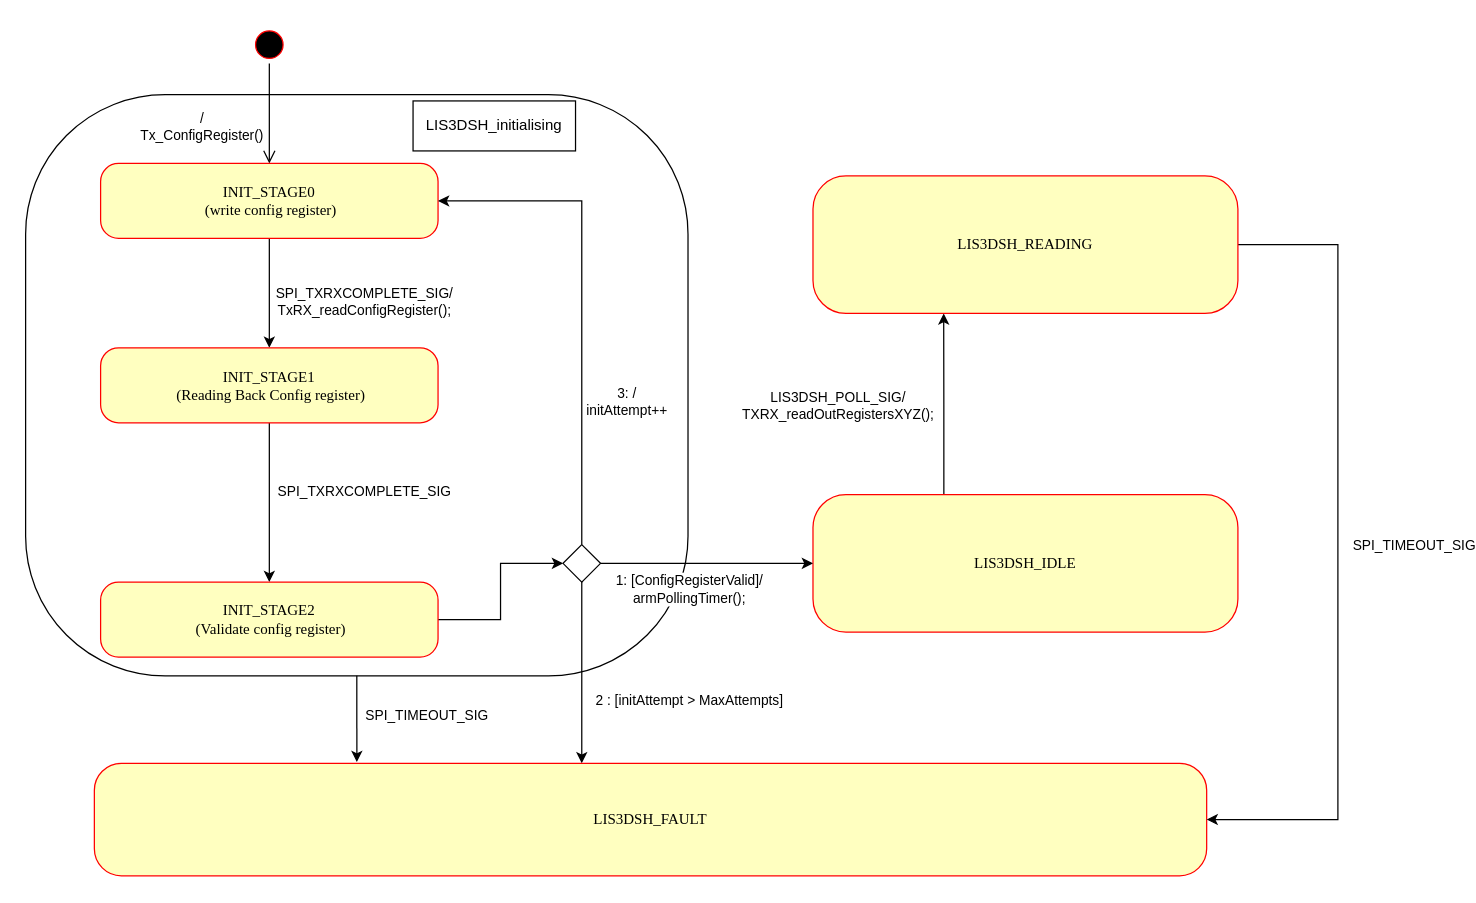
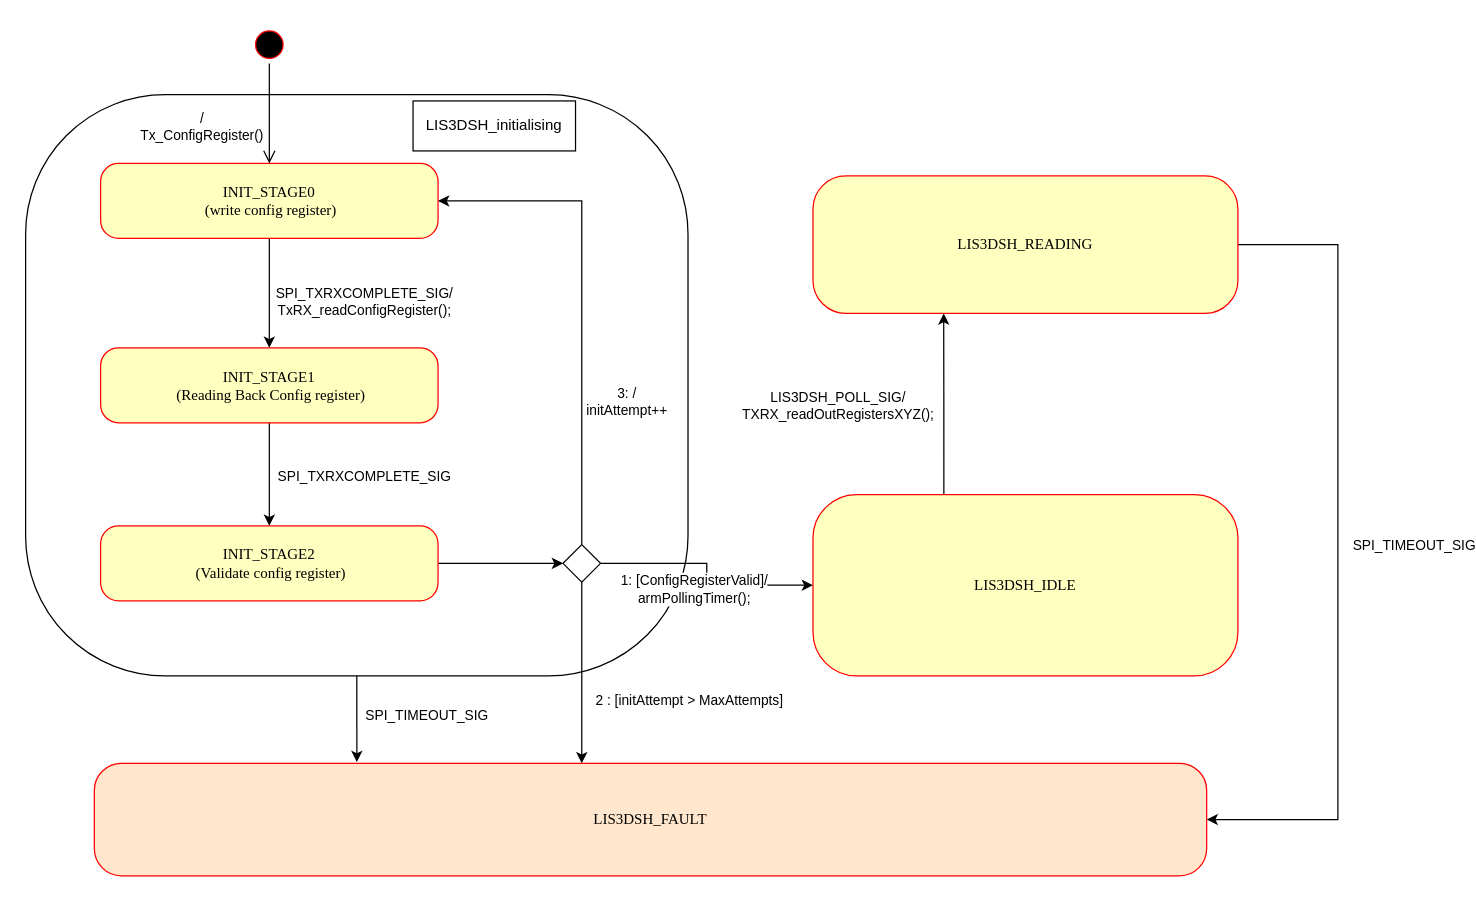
(1026, 563) -> (1026, 585)
(269, 619) -> (269, 563)
(651, 819) -> (651, 819)
